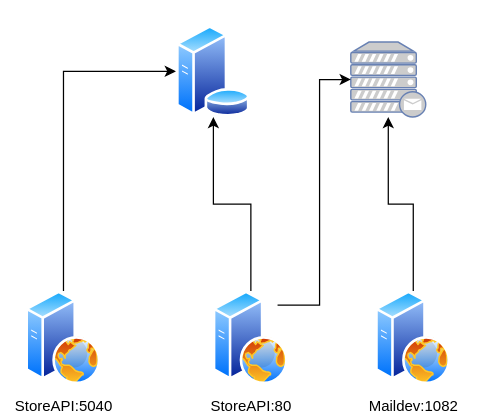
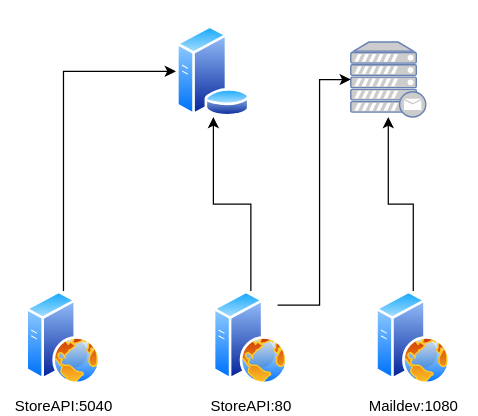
(414, 407) -> (414, 407)
